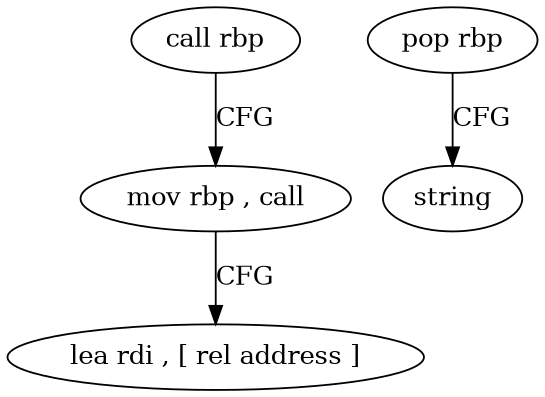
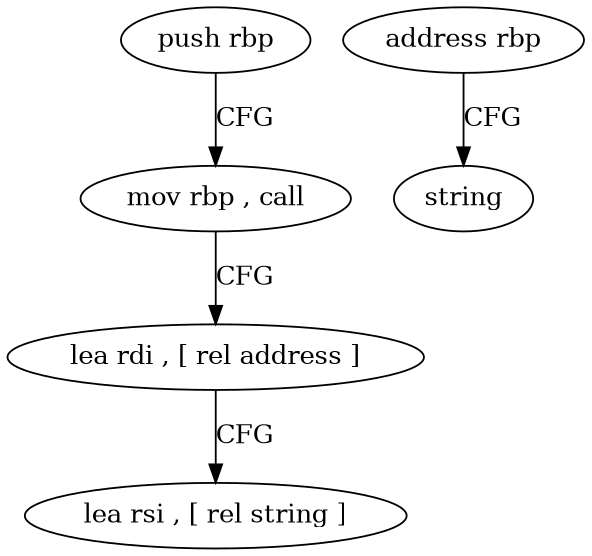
(216, 40) -> (216, 40)
(453, 40) -> (464, 40)
none -> (216, 516)
